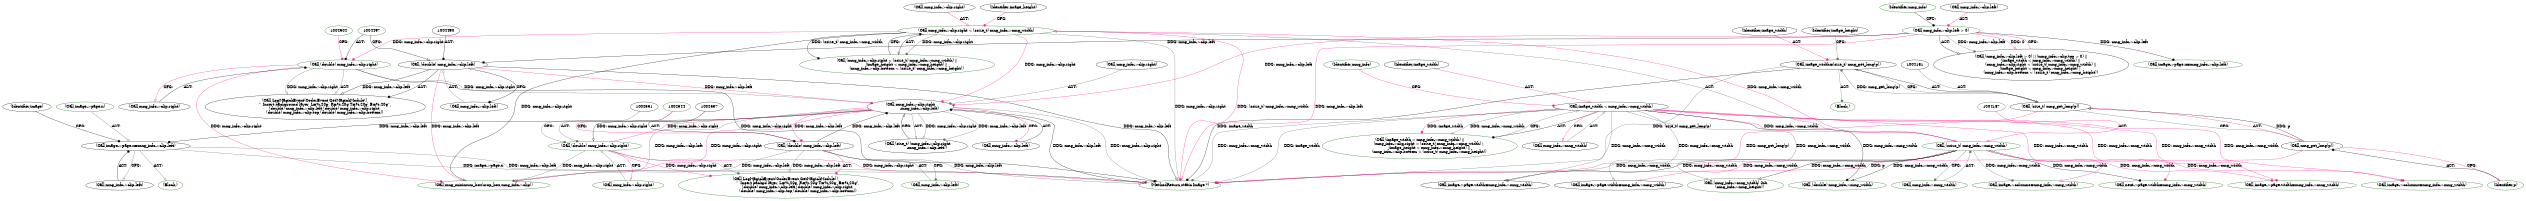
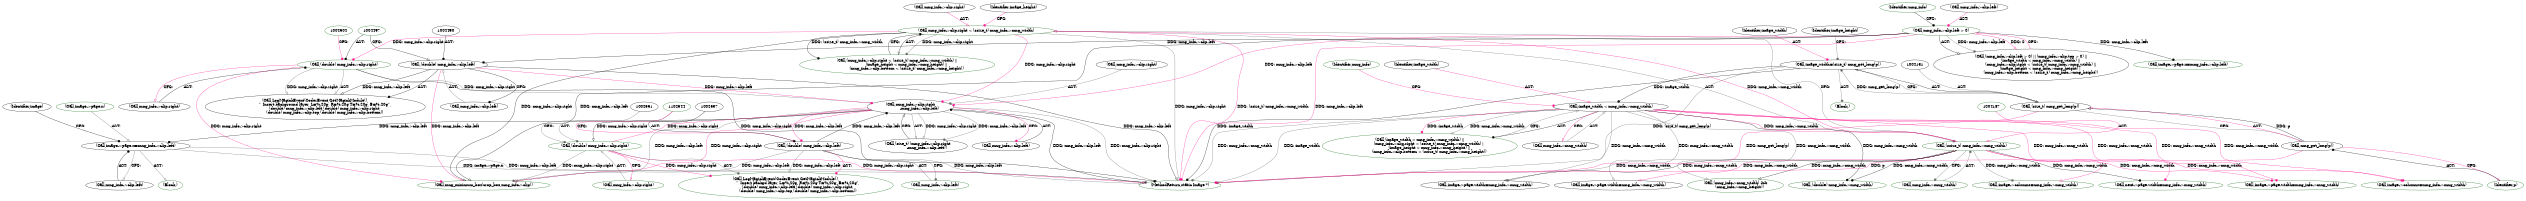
none -> (1511, 34)
none -> (1146, 46)
(1503, 46) -> (1503, 46)
none -> (1695, 76)
(677, 107) -> (677, 107)
(1895, 163) -> (1895, 163)
